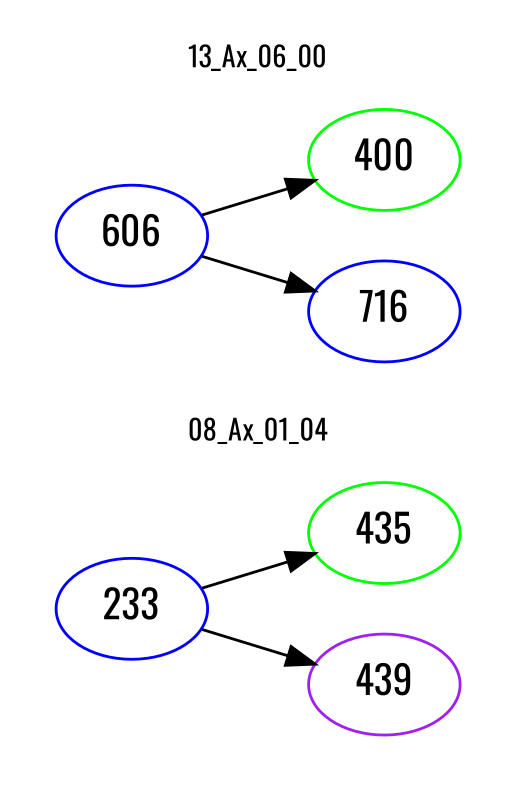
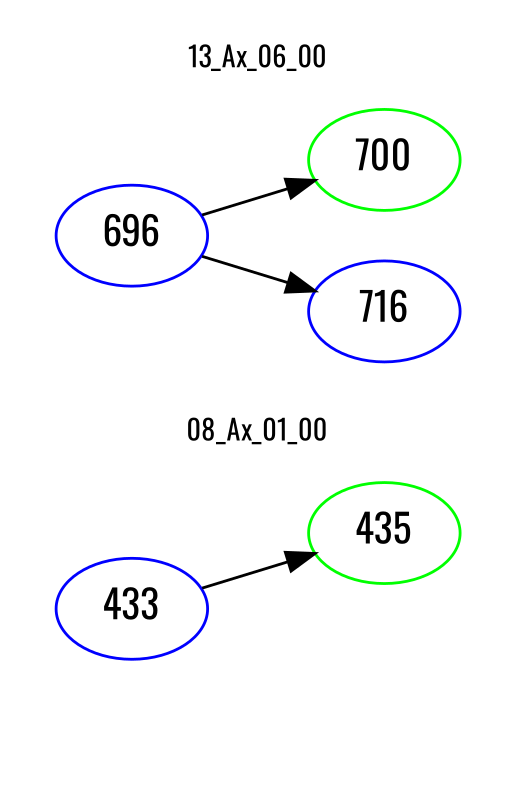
(384, 160) -> (384, 160)
(132, 236) -> (132, 236)
(258, 433) -> (258, 433)
(132, 609) -> (132, 609)
(384, 685) -> none
